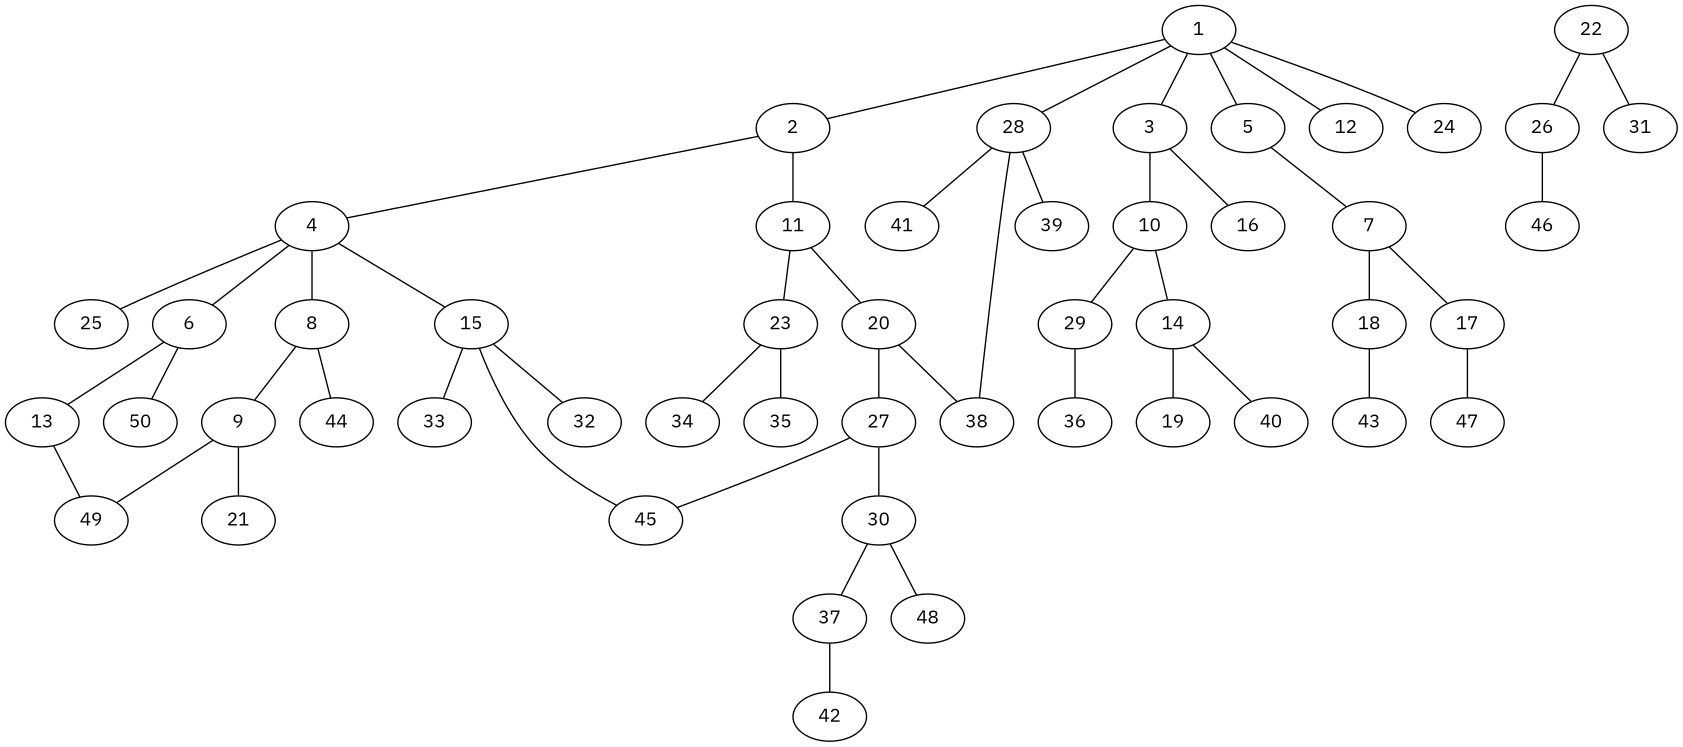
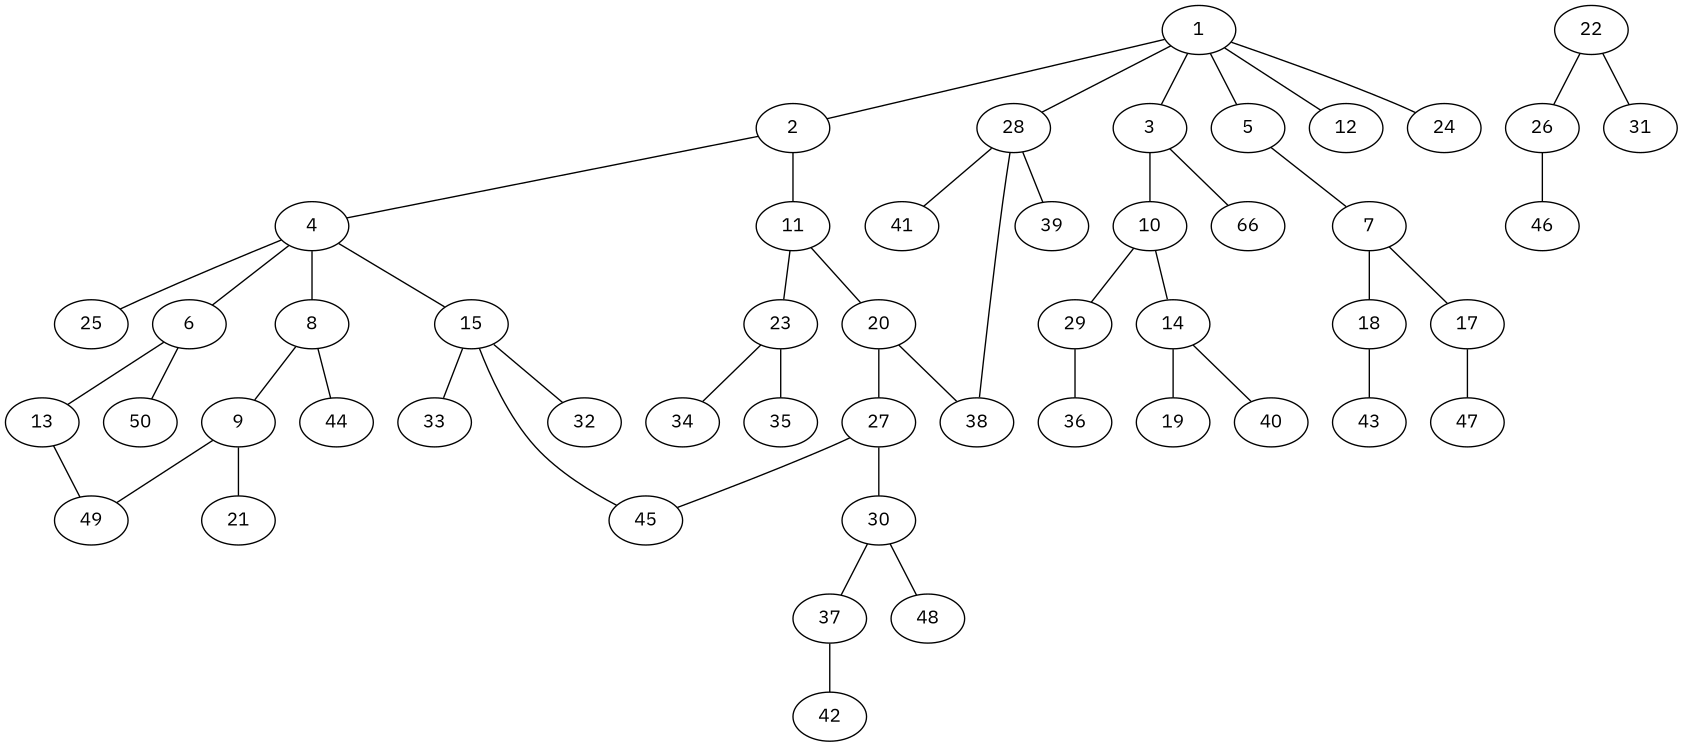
(1248, 226) -> (1248, 226)
